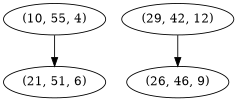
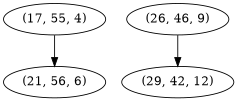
(55, 19) -> (55, 19)
(178, 46) -> (178, 46)
(55, 82) -> (55, 82)
